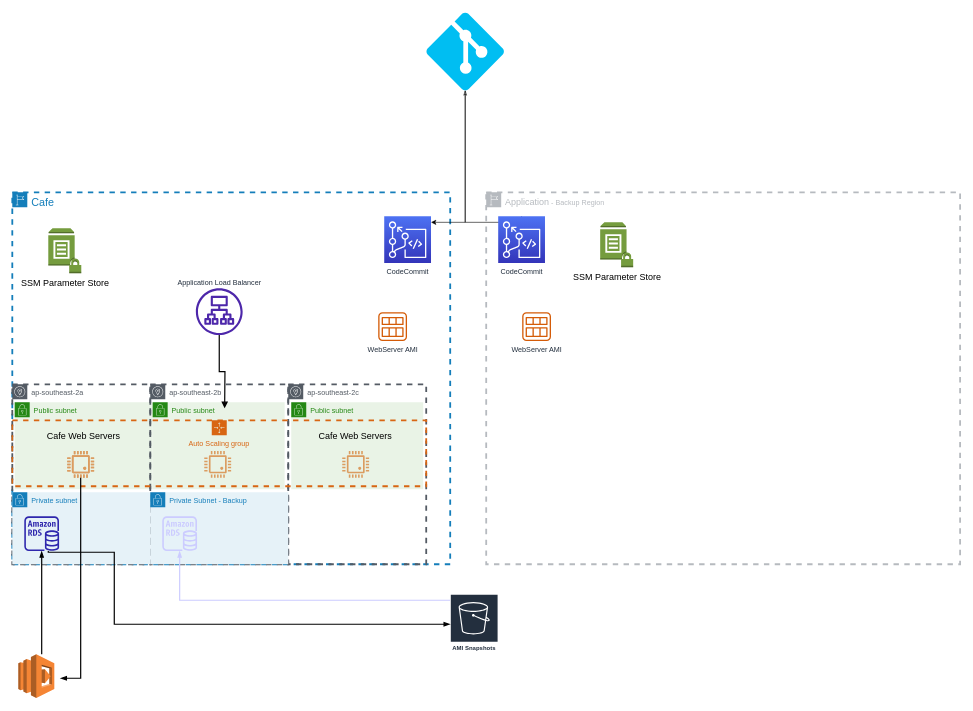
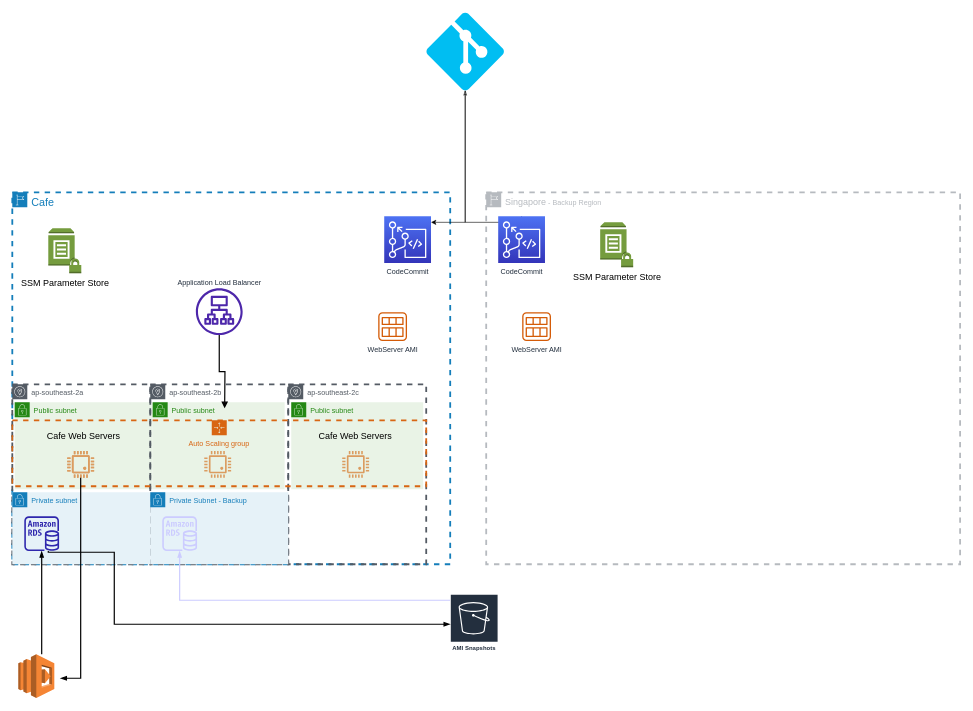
(553, 201) -> (551, 201)
